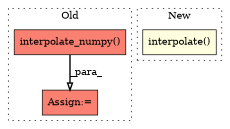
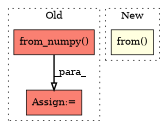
(70, 42) -> (54, 42)
(180, 42) -> (132, 42)
